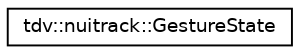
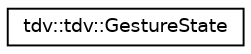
(150, 27) -> (126, 27)
